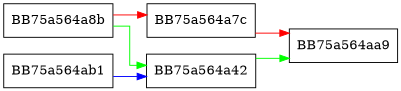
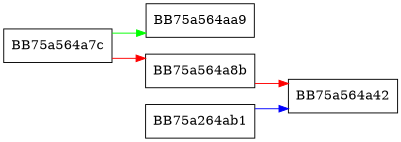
(125, 15) -> (124, 58)
(268, 33) -> (124, 33)
(130, 41) -> (267, 84)
(268, 58) -> none
(58, 71) -> (200, 121)
